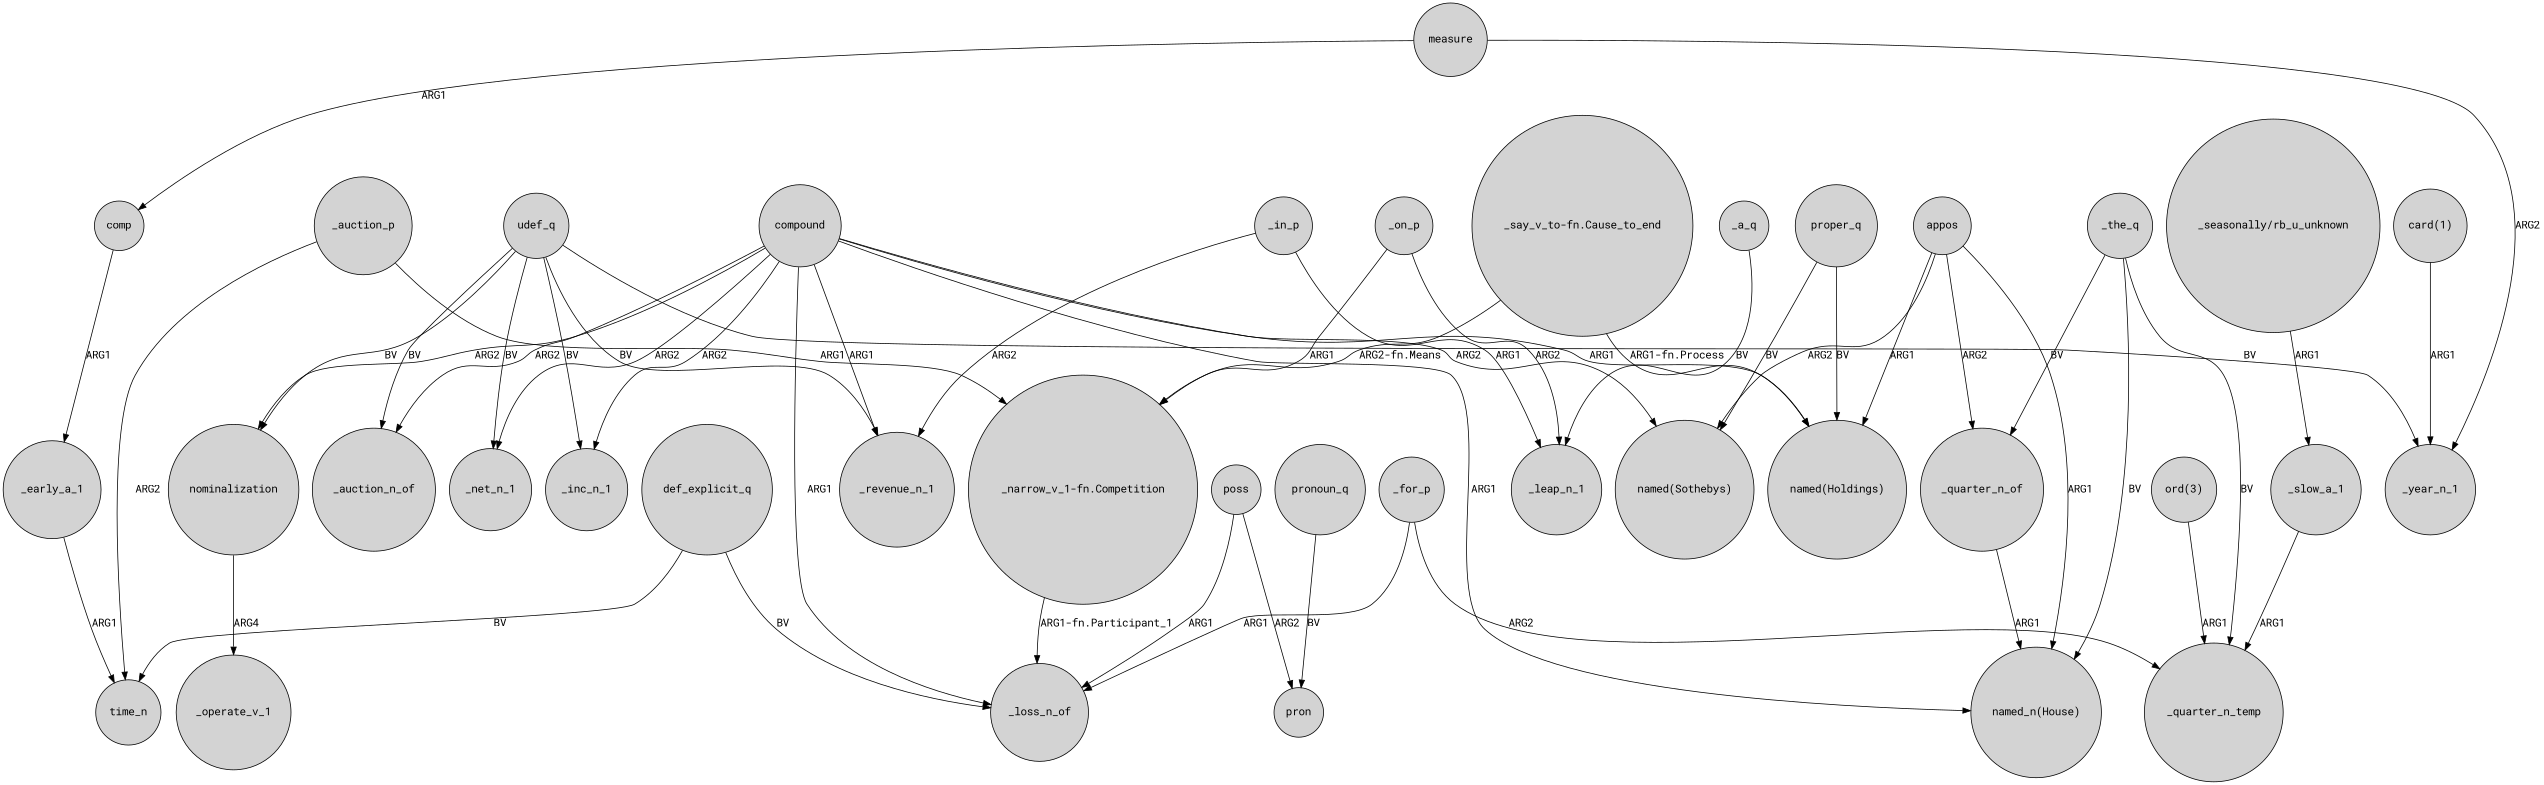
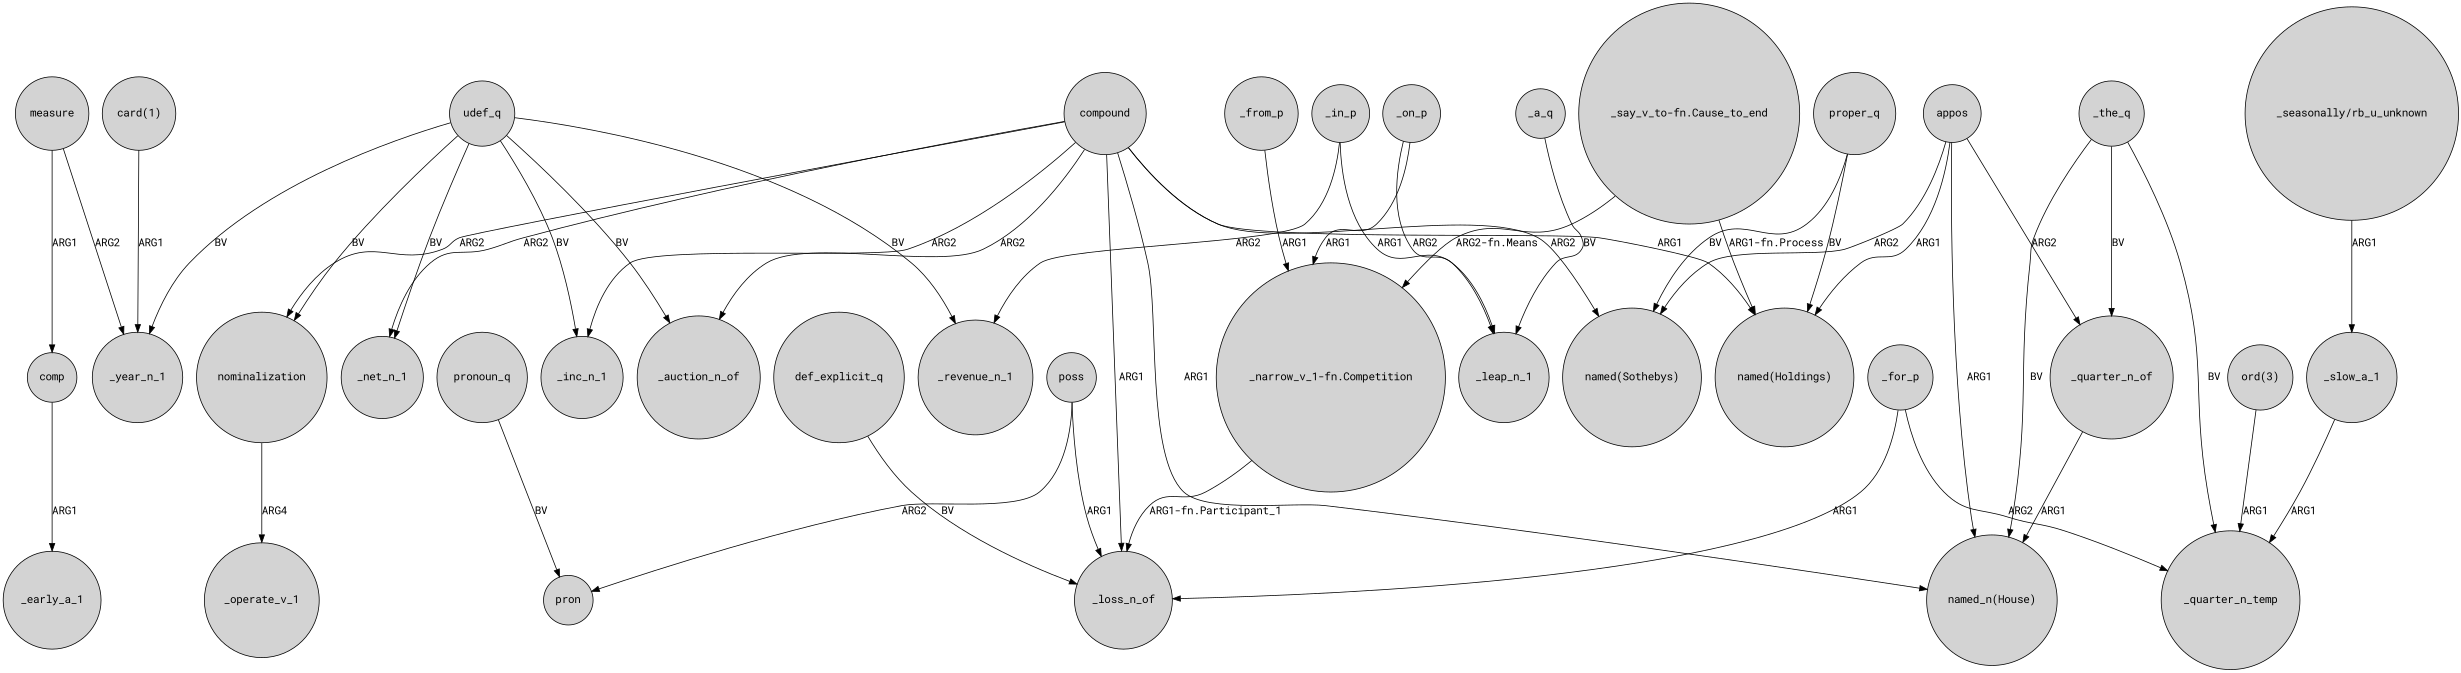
(363, 226) -> (1261, 114)
(846, 351) -> none
(128, 712) -> none
